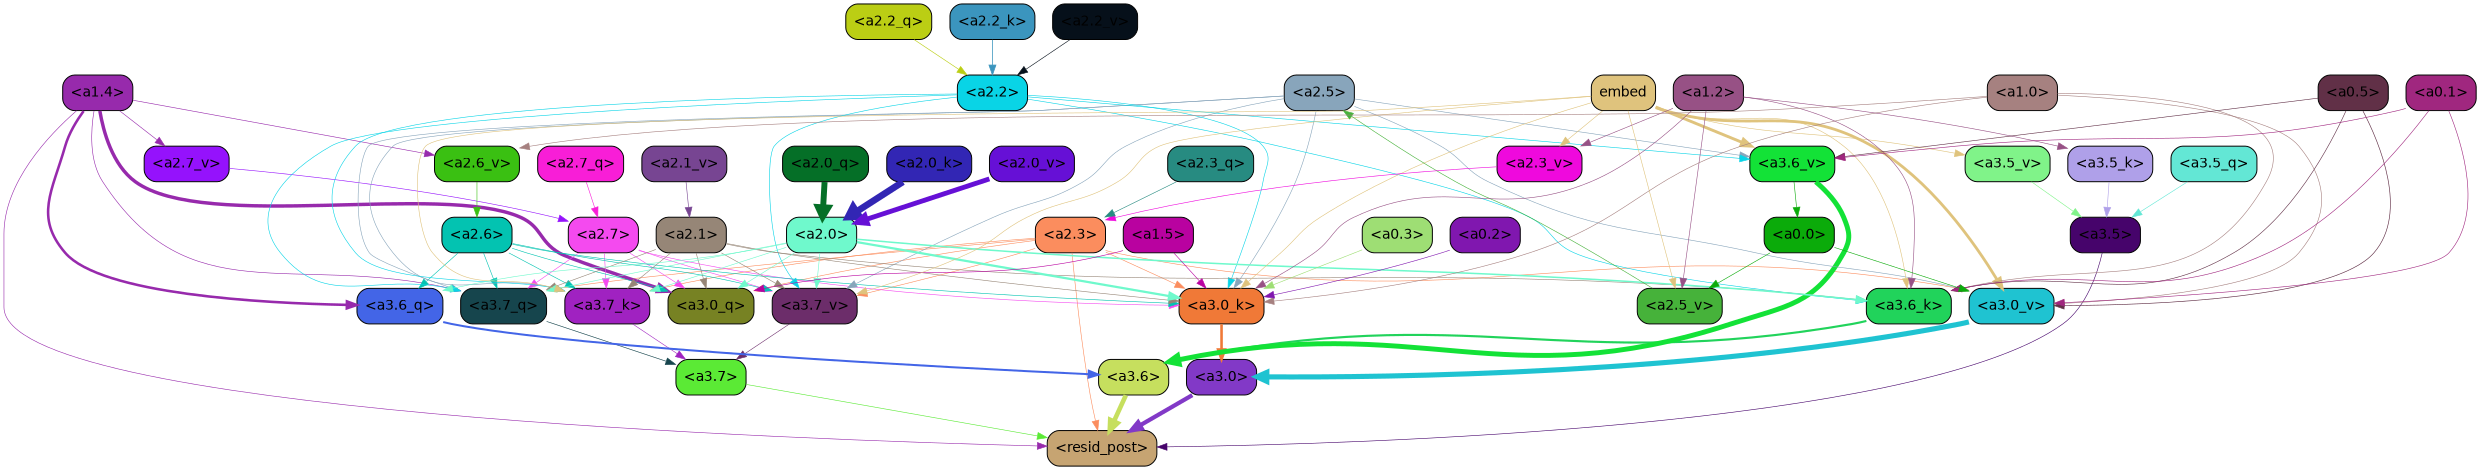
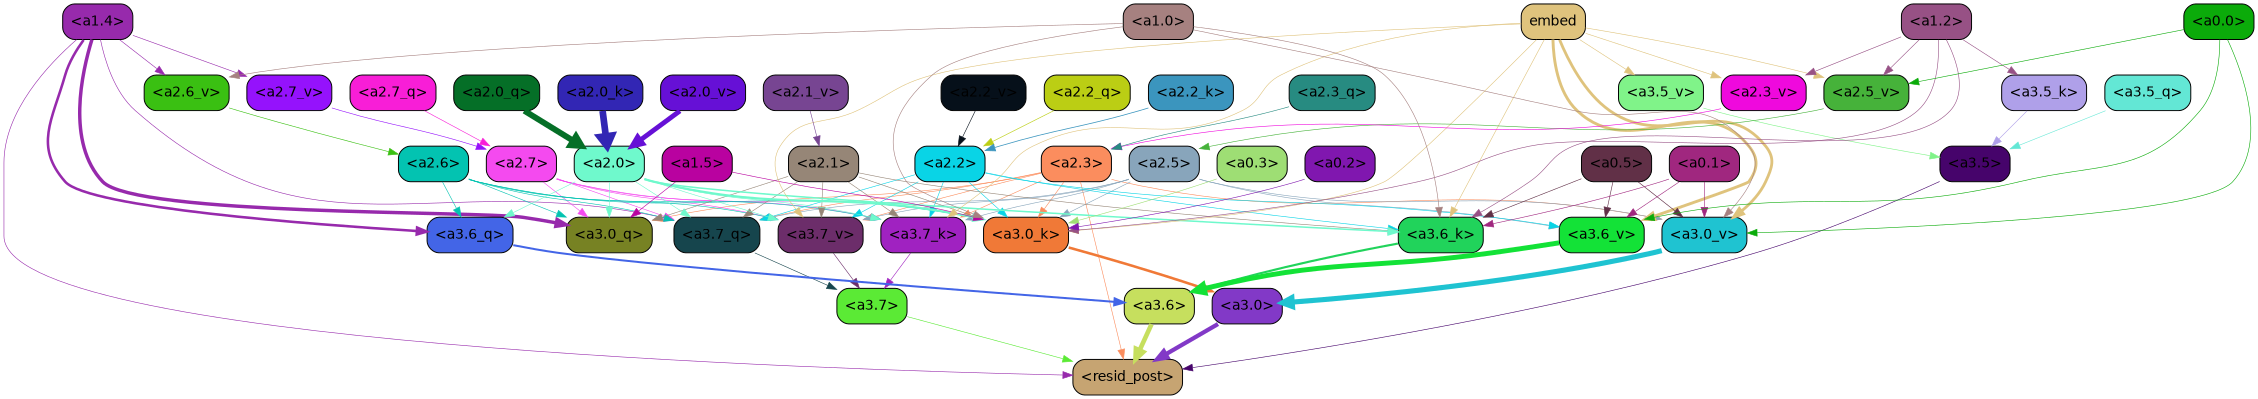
(1795, 195) -> (1974, 191)
